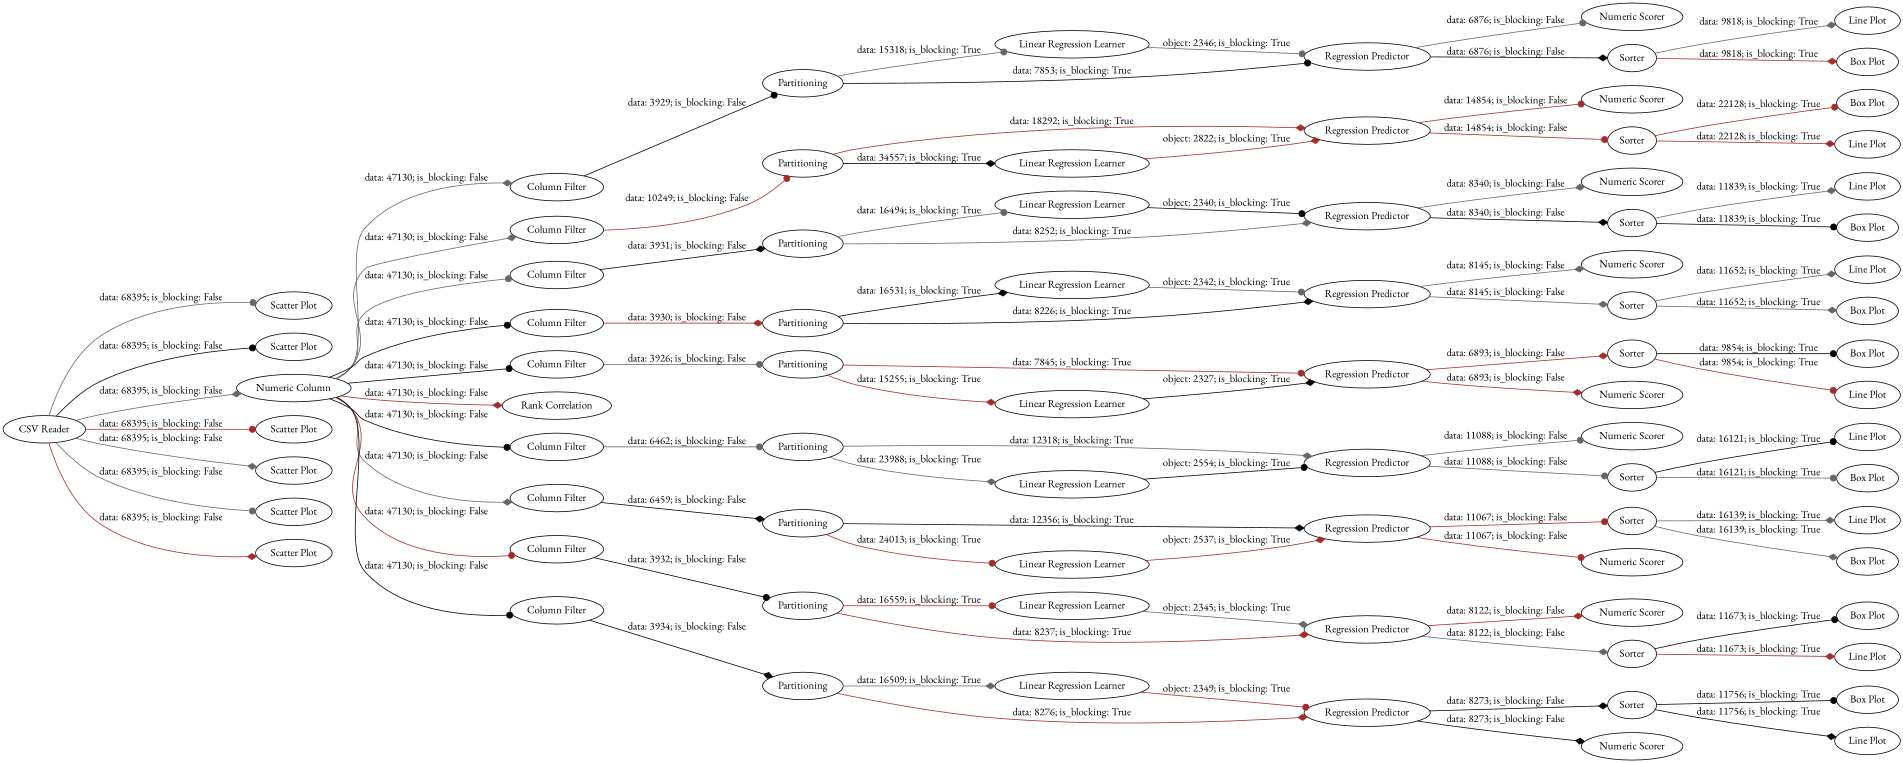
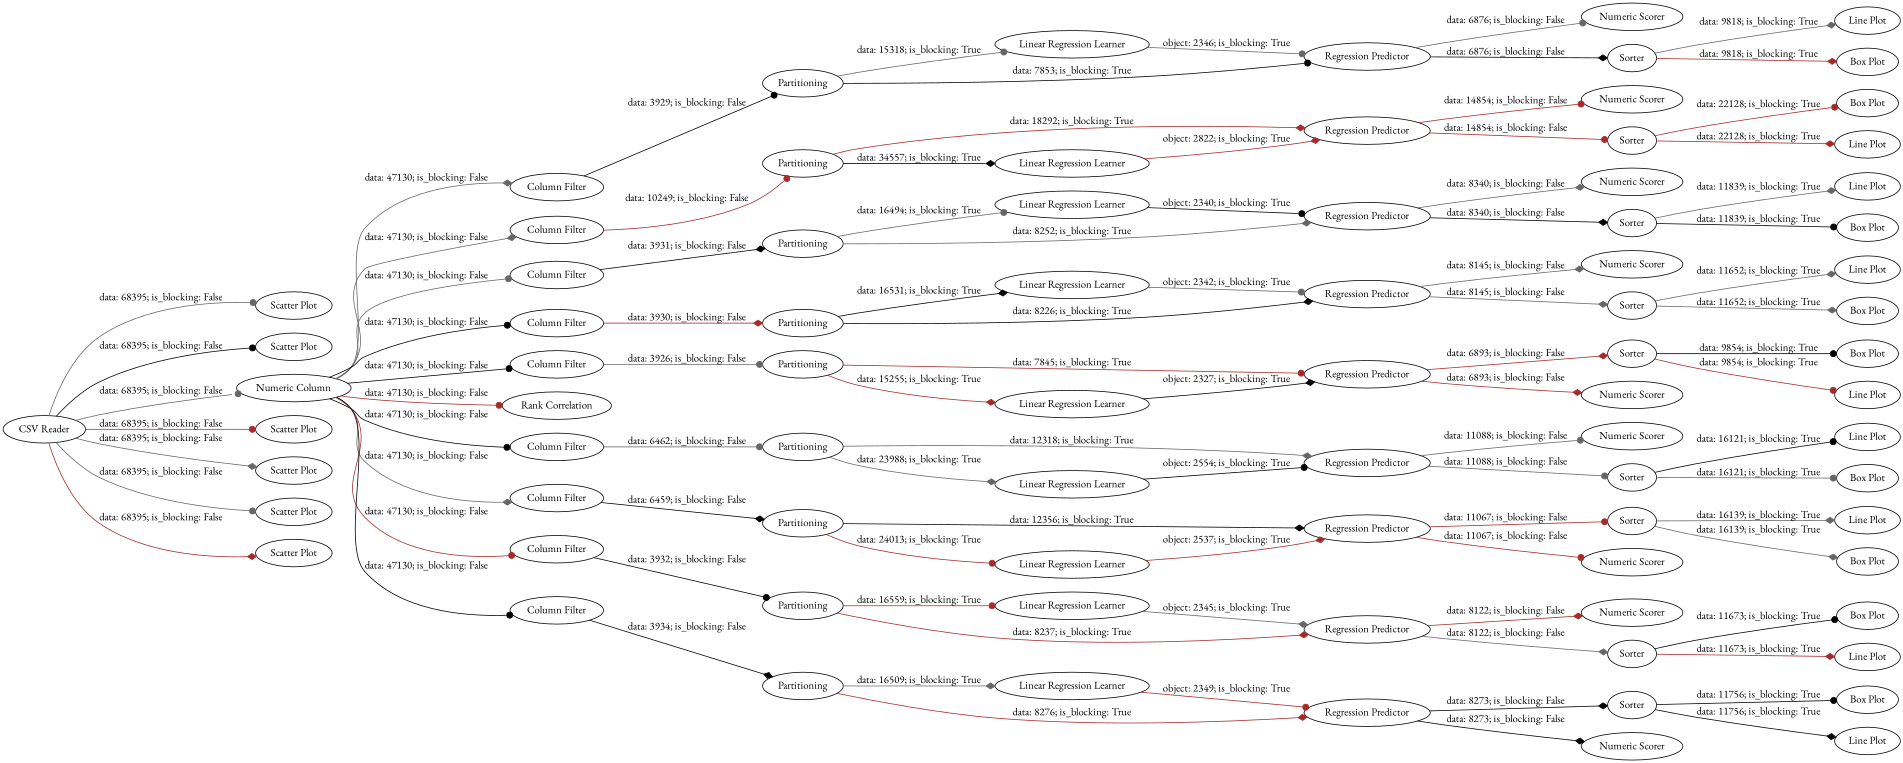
(418, 403) -> (418, 403)
(154, 405) -> (154, 405)
